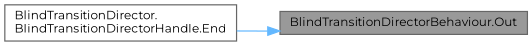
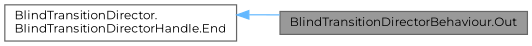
(252, 31) -> (265, 15)
